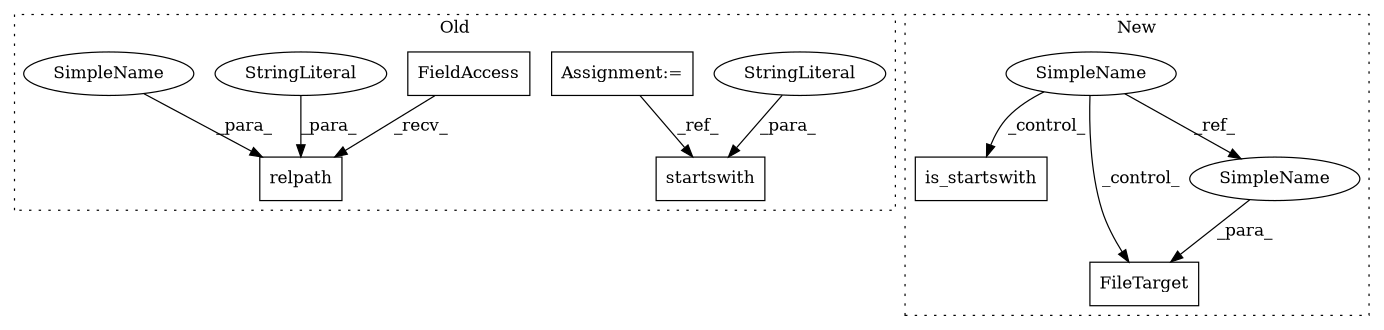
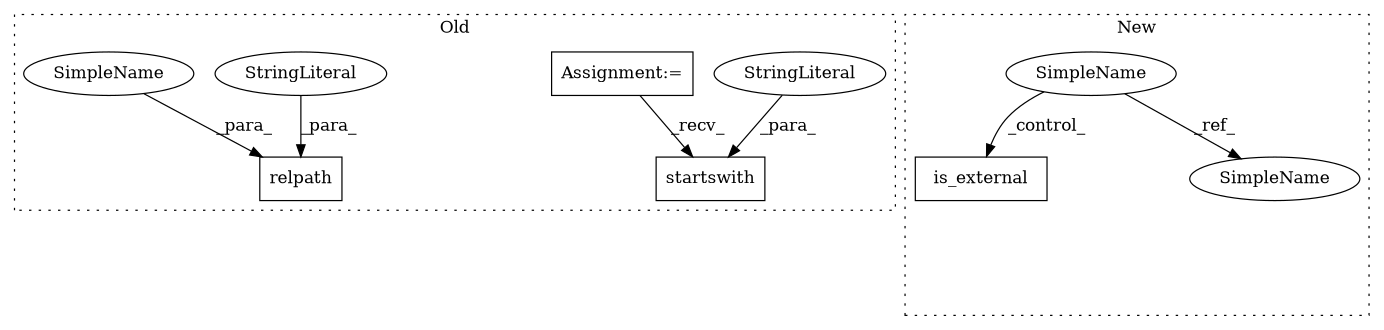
(469, 74) -> none
(698, 126) -> (698, 126)
(981, 179) -> (981, 179)
(1144, 284) -> none
